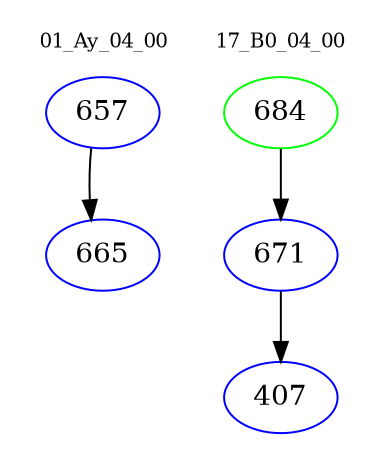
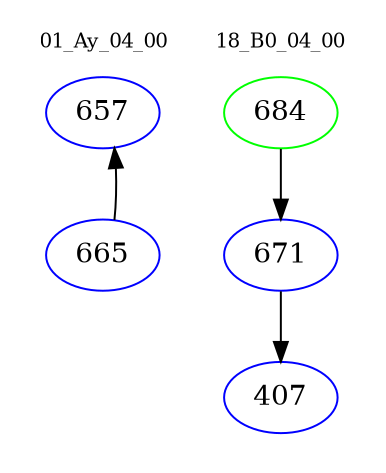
(281, 43) -> (281, 43)
(90, 174) -> (116, 194)
